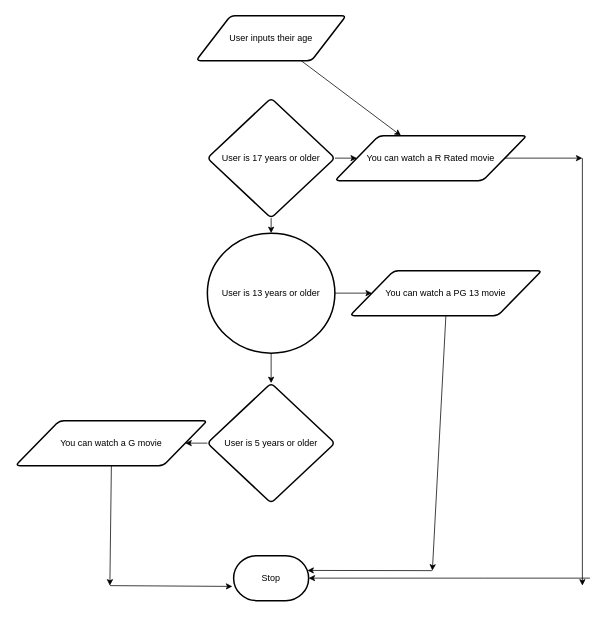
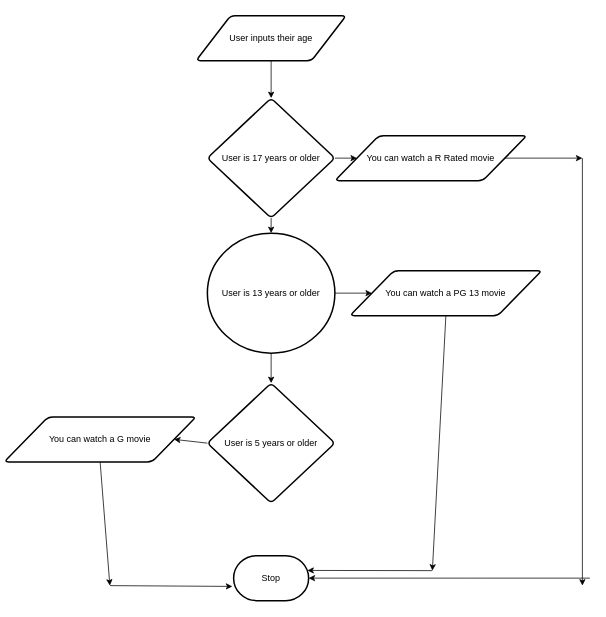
(349, 96) -> (271, 91)
(111, 443) -> (100, 439)
